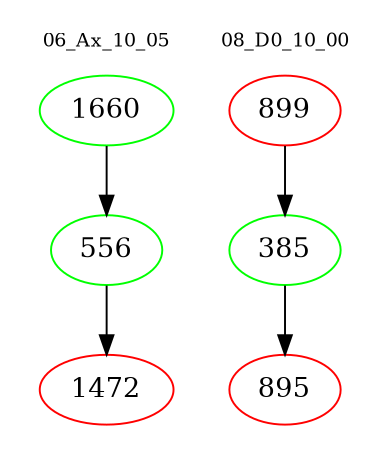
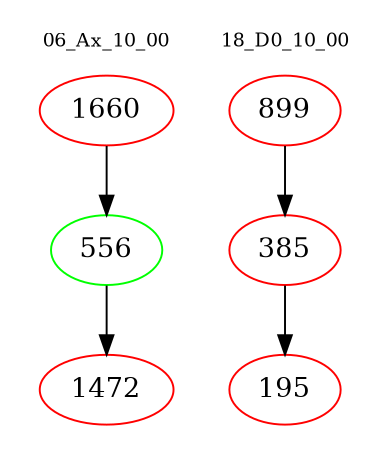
(107, 42) -> (107, 42)
(286, 42) -> (286, 42)
(107, 111) -> (107, 111)
(285, 250) -> (285, 250)
(285, 390) -> (285, 390)
